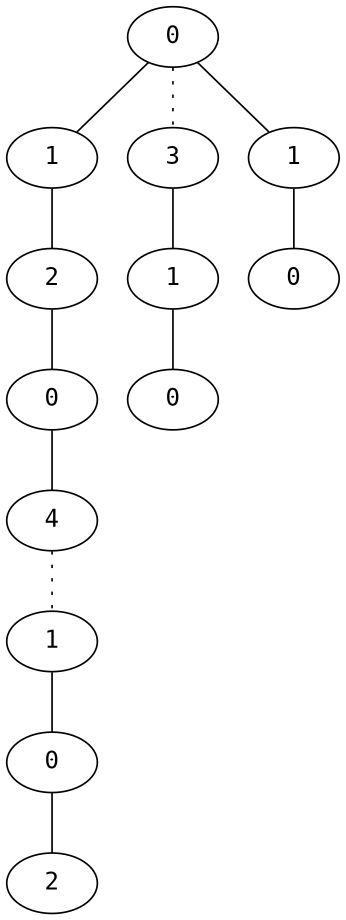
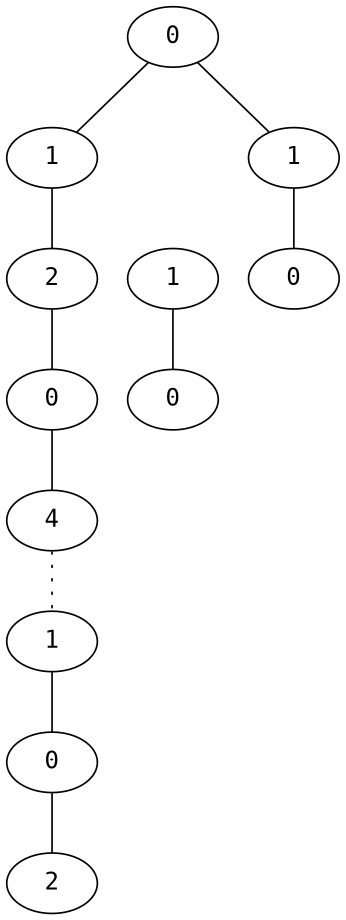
(173, 158) -> none
